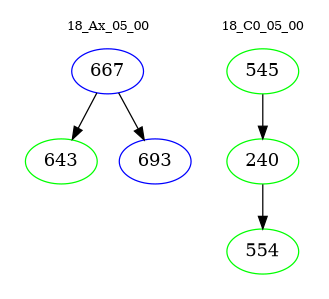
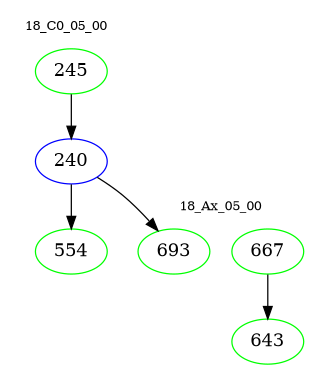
(108, 71) -> (268, 252)
(263, 71) -> (71, 71)
(128, 111) -> (136, 207)
(155, 161) -> (174, 252)
(263, 161) -> (71, 161)
